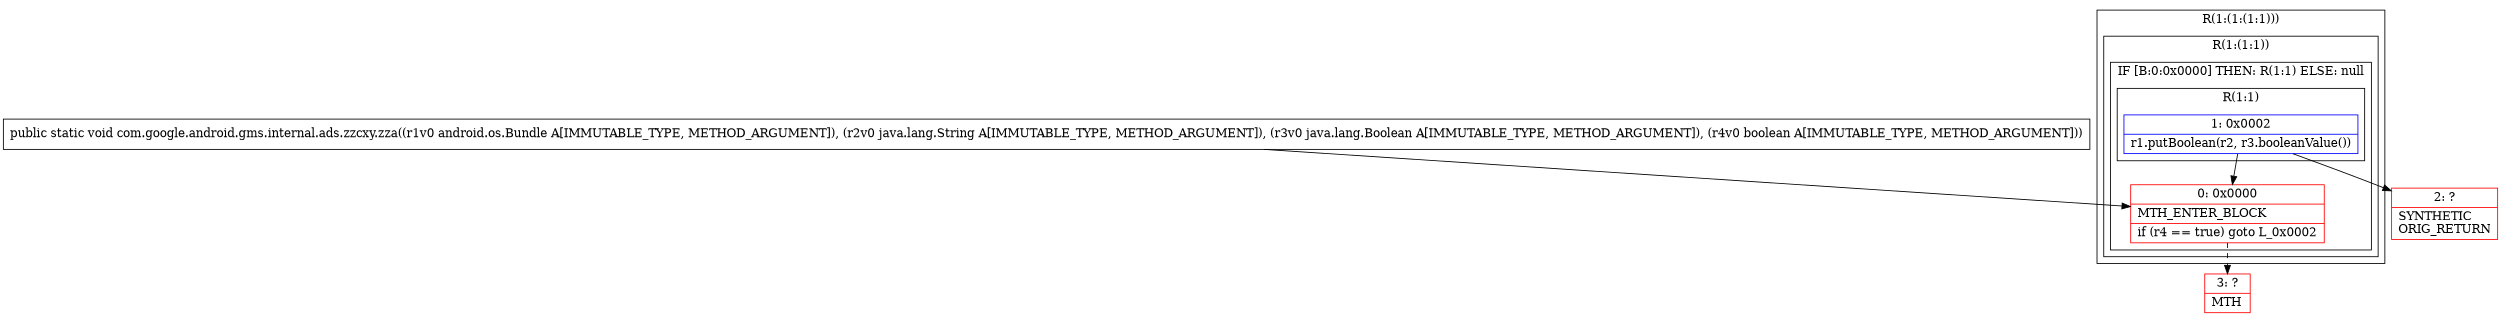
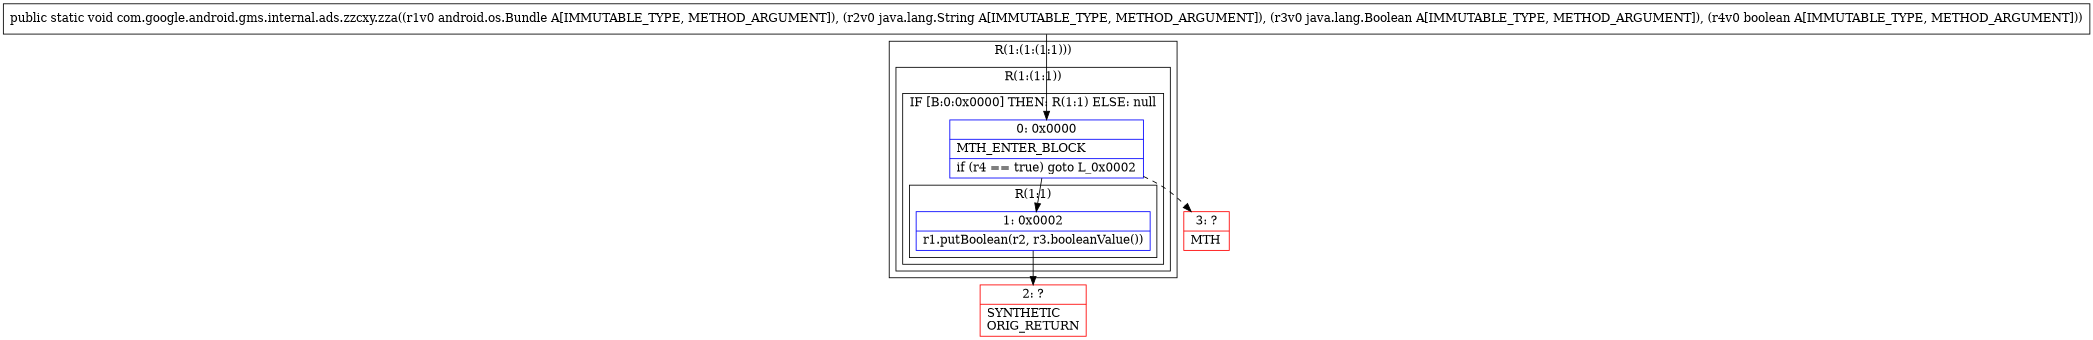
(2236, 166) -> (1040, 191)
(2227, 214) -> (1047, 149)
